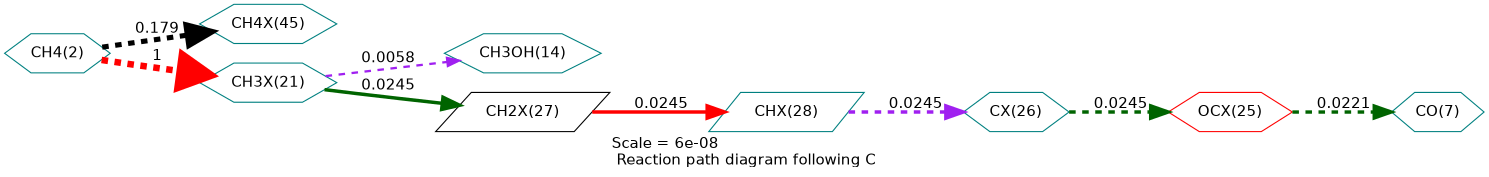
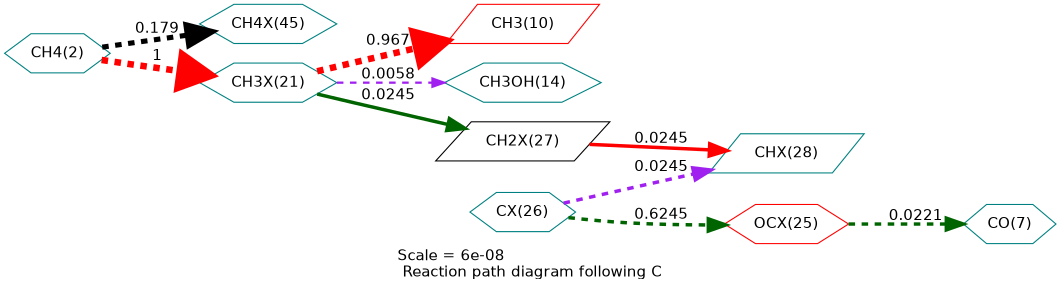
none -> (523, 24)
(1119, 104) -> (659, 215)
(897, 112) -> (629, 189)
